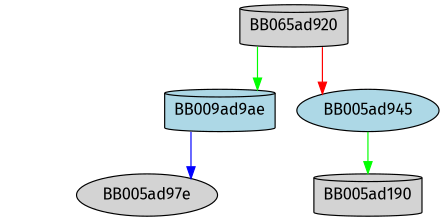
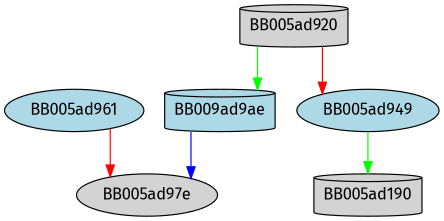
(294, 26) -> (294, 26)
none -> (74, 110)
(368, 110) -> (368, 110)
